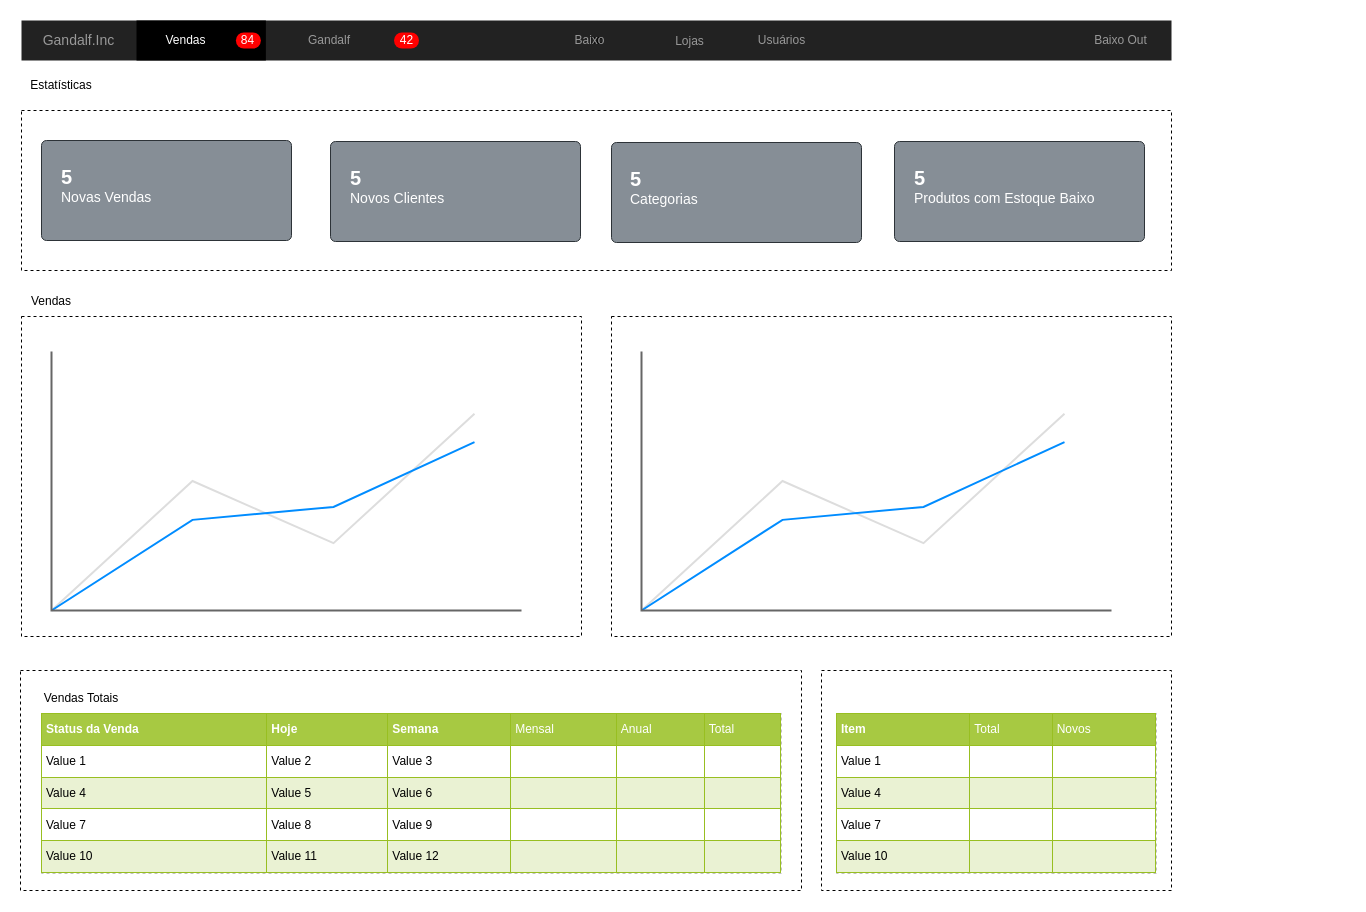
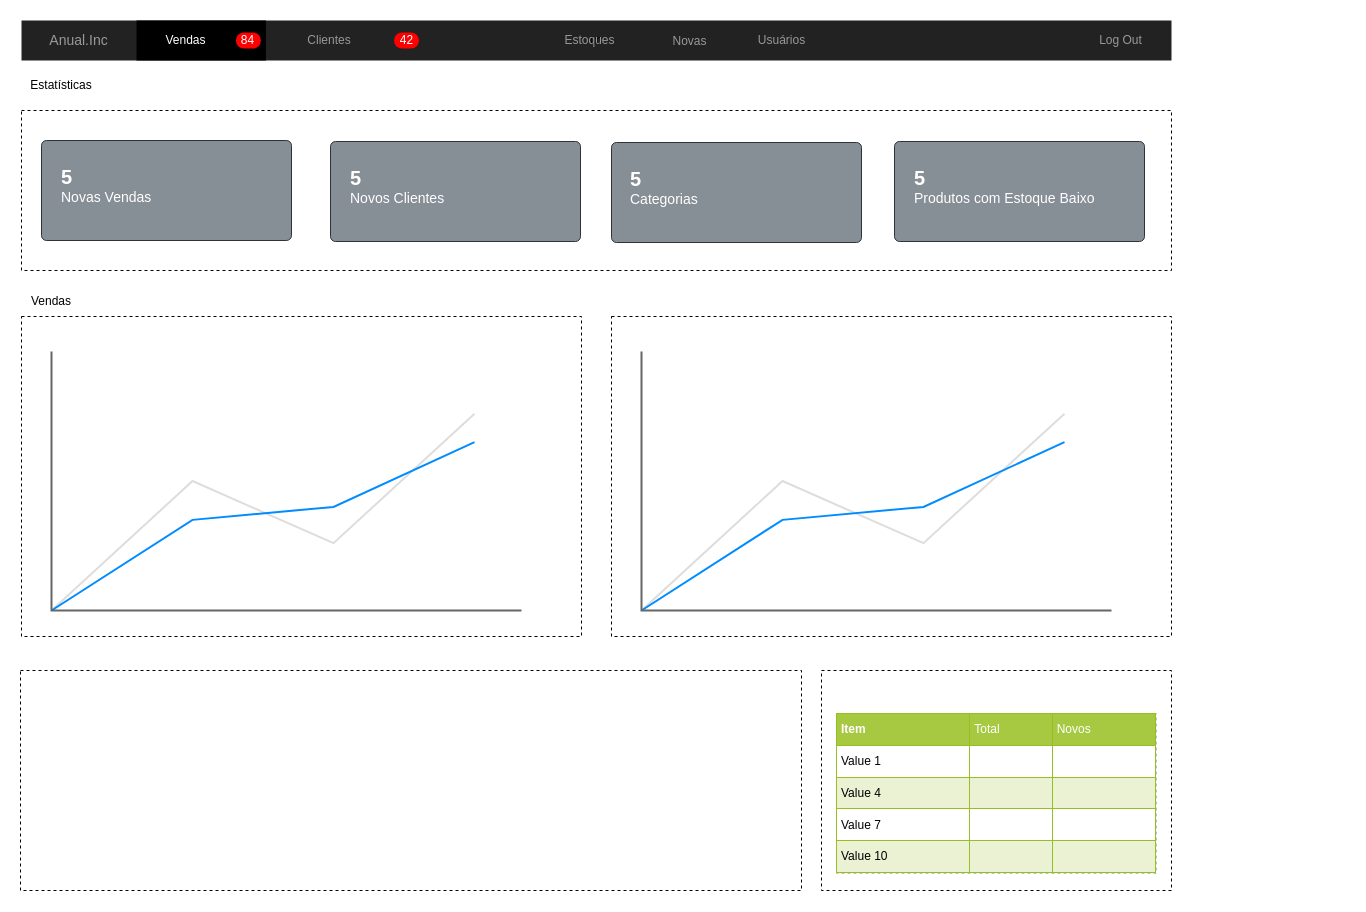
(79, 41) -> (79, 41)
(330, 41) -> (330, 41)
(590, 41) -> (590, 41)
(1121, 41) -> (1121, 41)
(690, 42) -> (690, 42)
(82, 699) -> none
(412, 794) -> none
